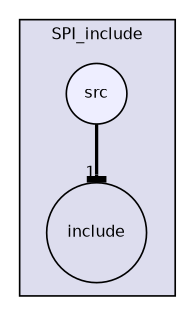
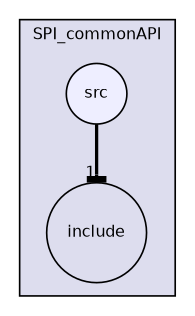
(97, 35) -> (97, 35)
